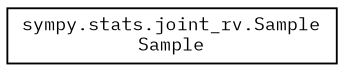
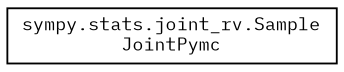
(172, 36) -> (172, 36)
